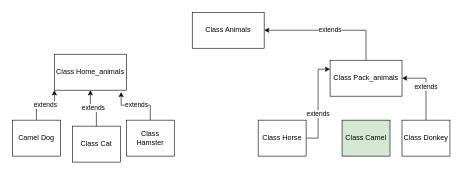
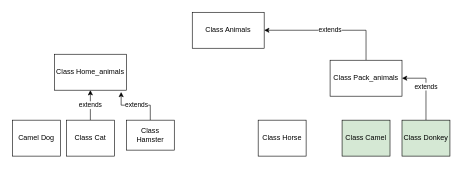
(320, 69) -> none
(43, 105) -> none
(150, 138) -> (150, 135)
(426, 138) -> (426, 138)
(96, 144) -> (90, 138)
